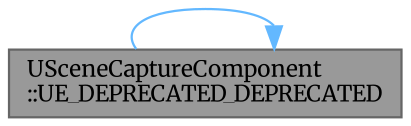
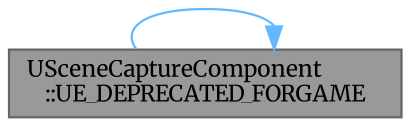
(205, 83) -> (205, 83)
